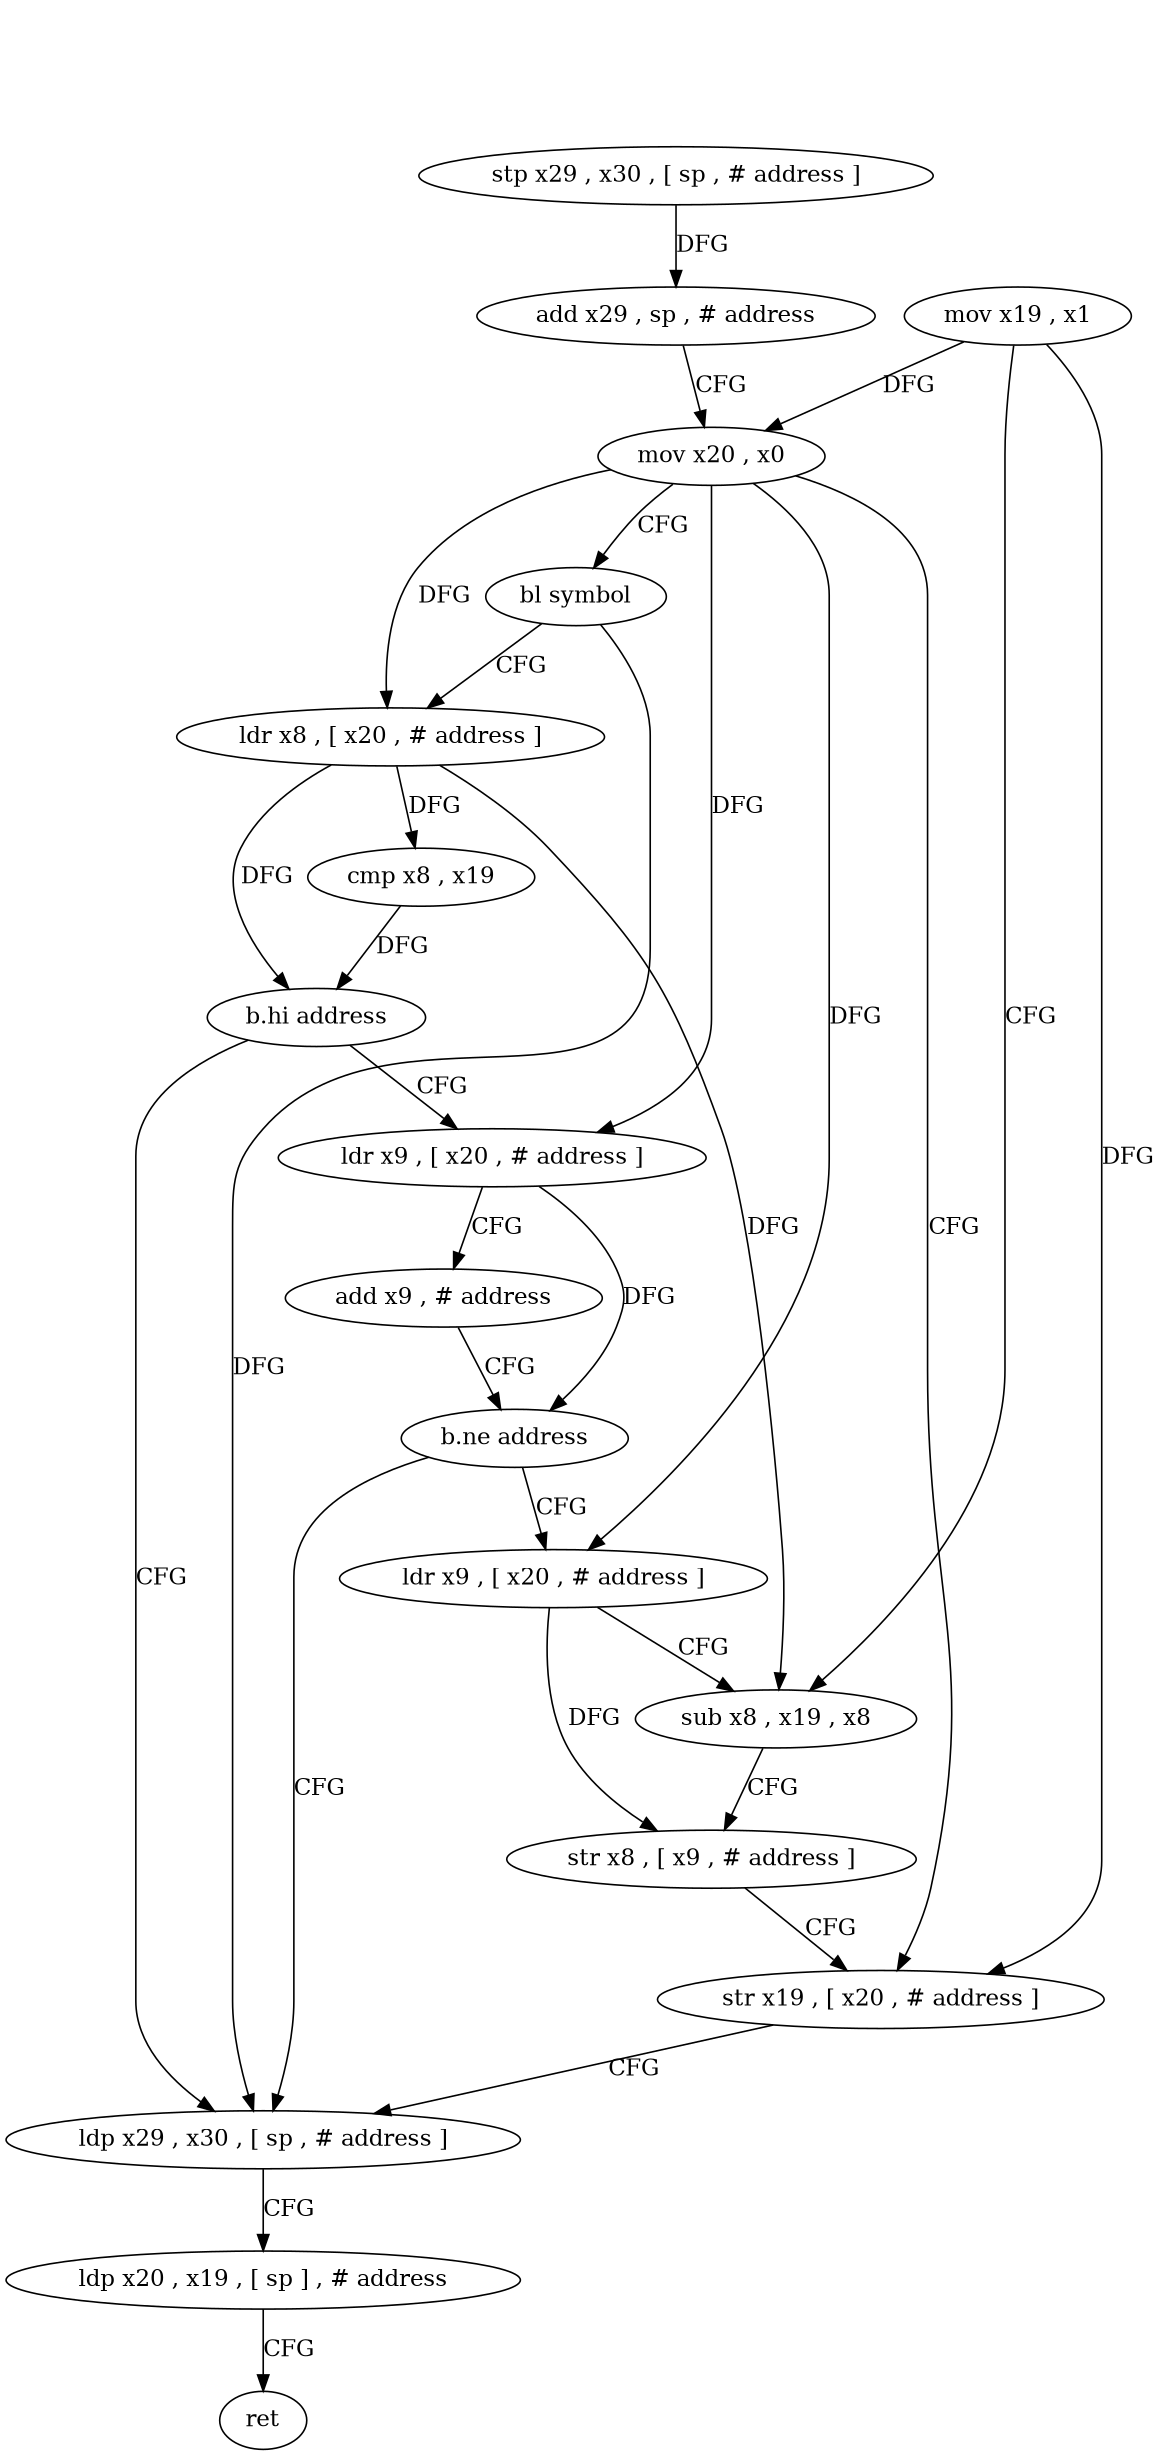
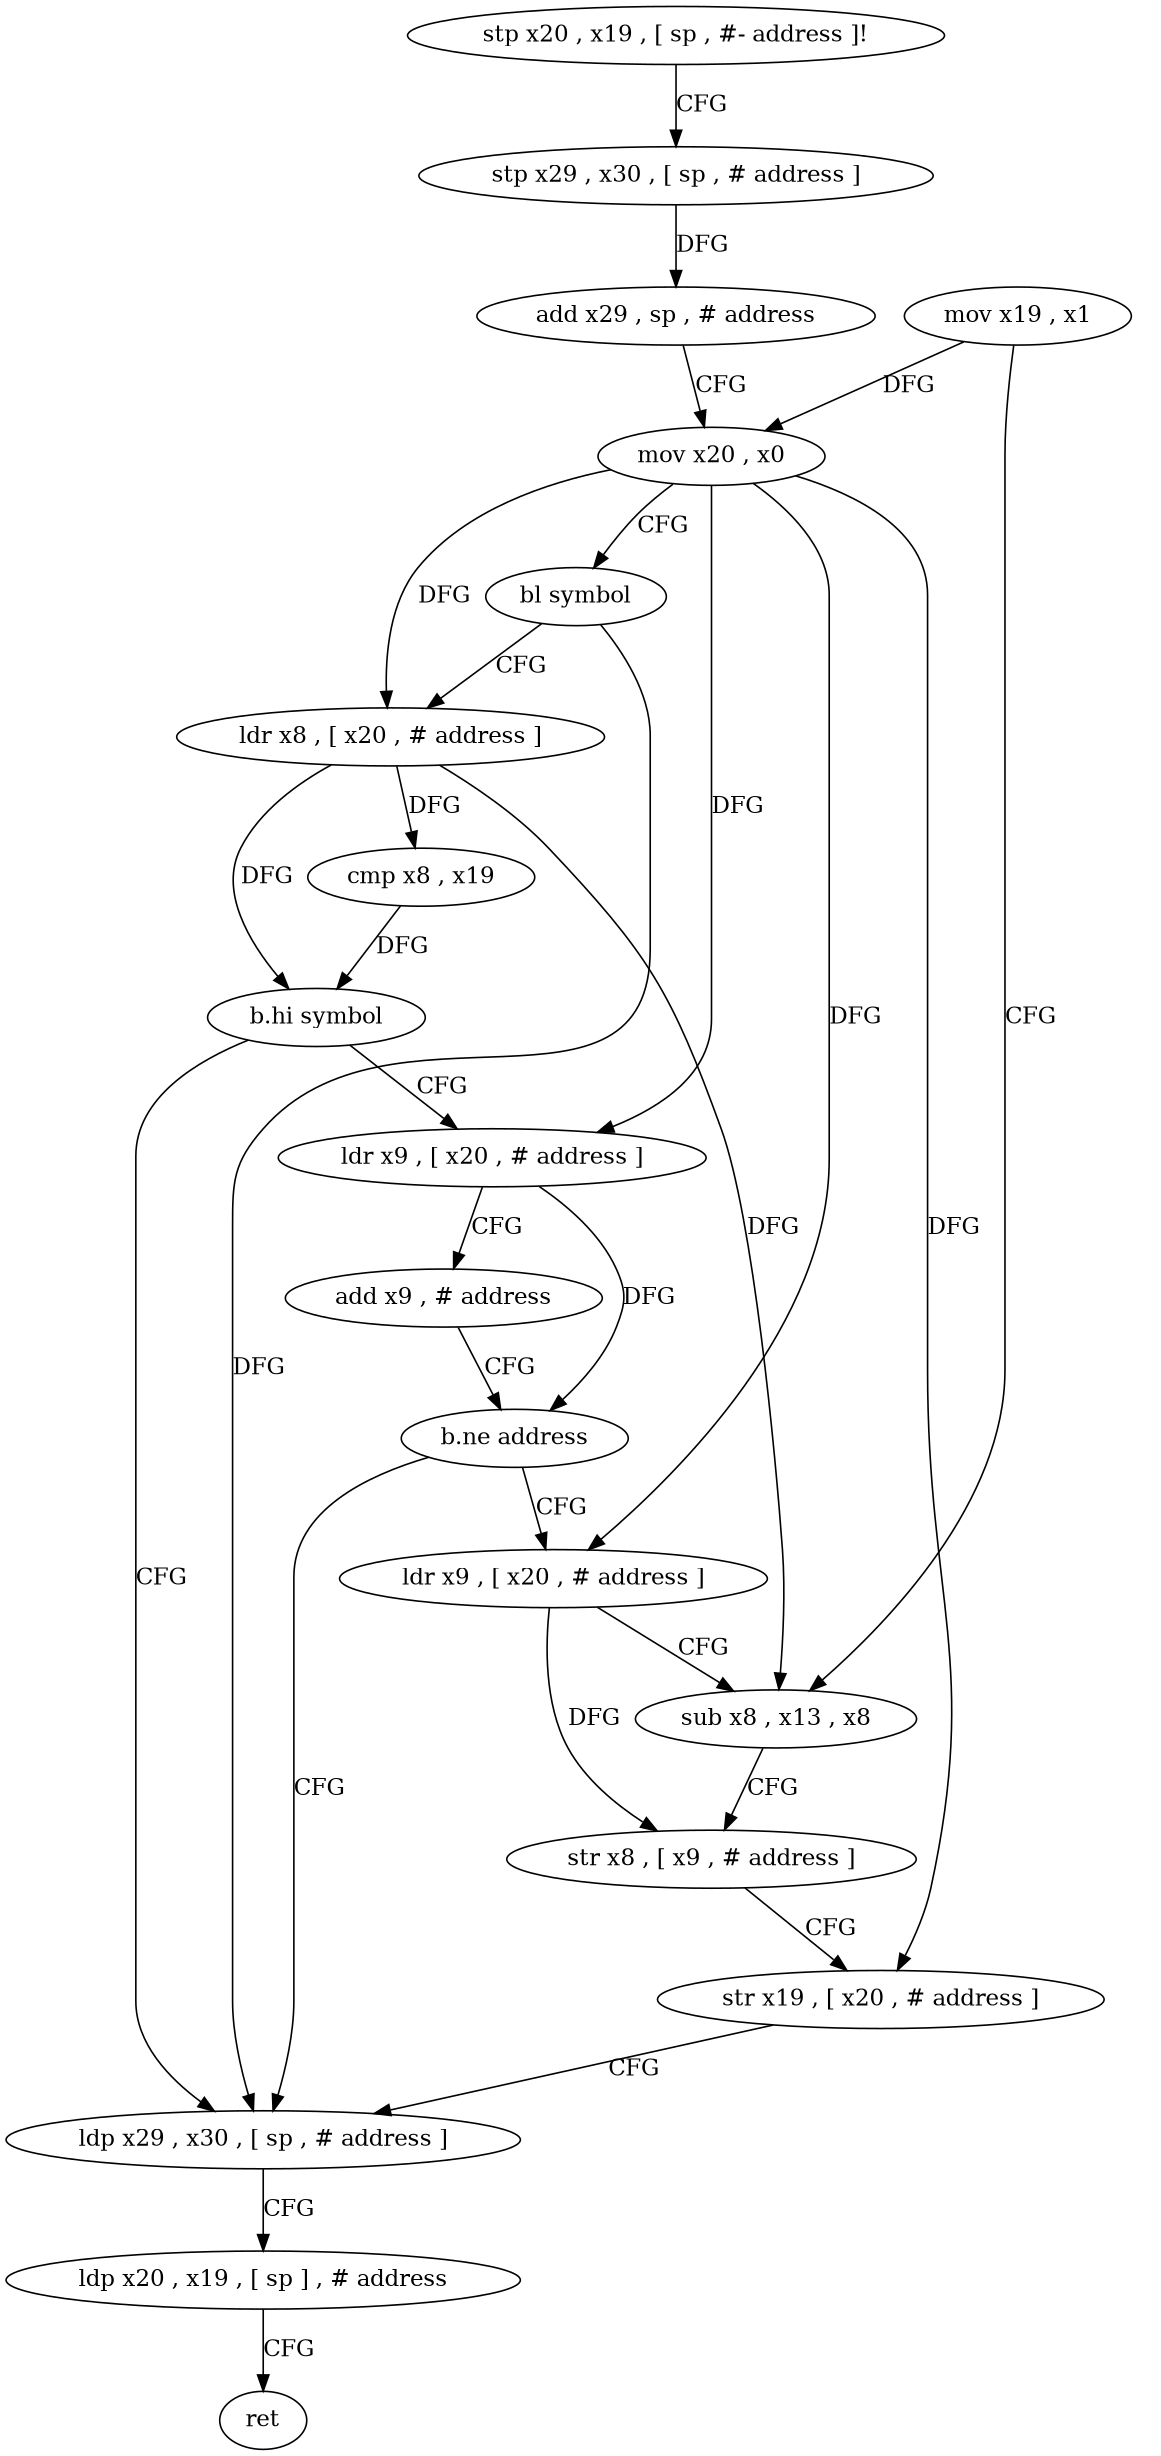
none -> (676, 35)
(316, 1017) -> (316, 1017)
(1102, 1172) -> none
(954, 1228) -> (954, 1228)
(776, 1719) -> (776, 1719)
